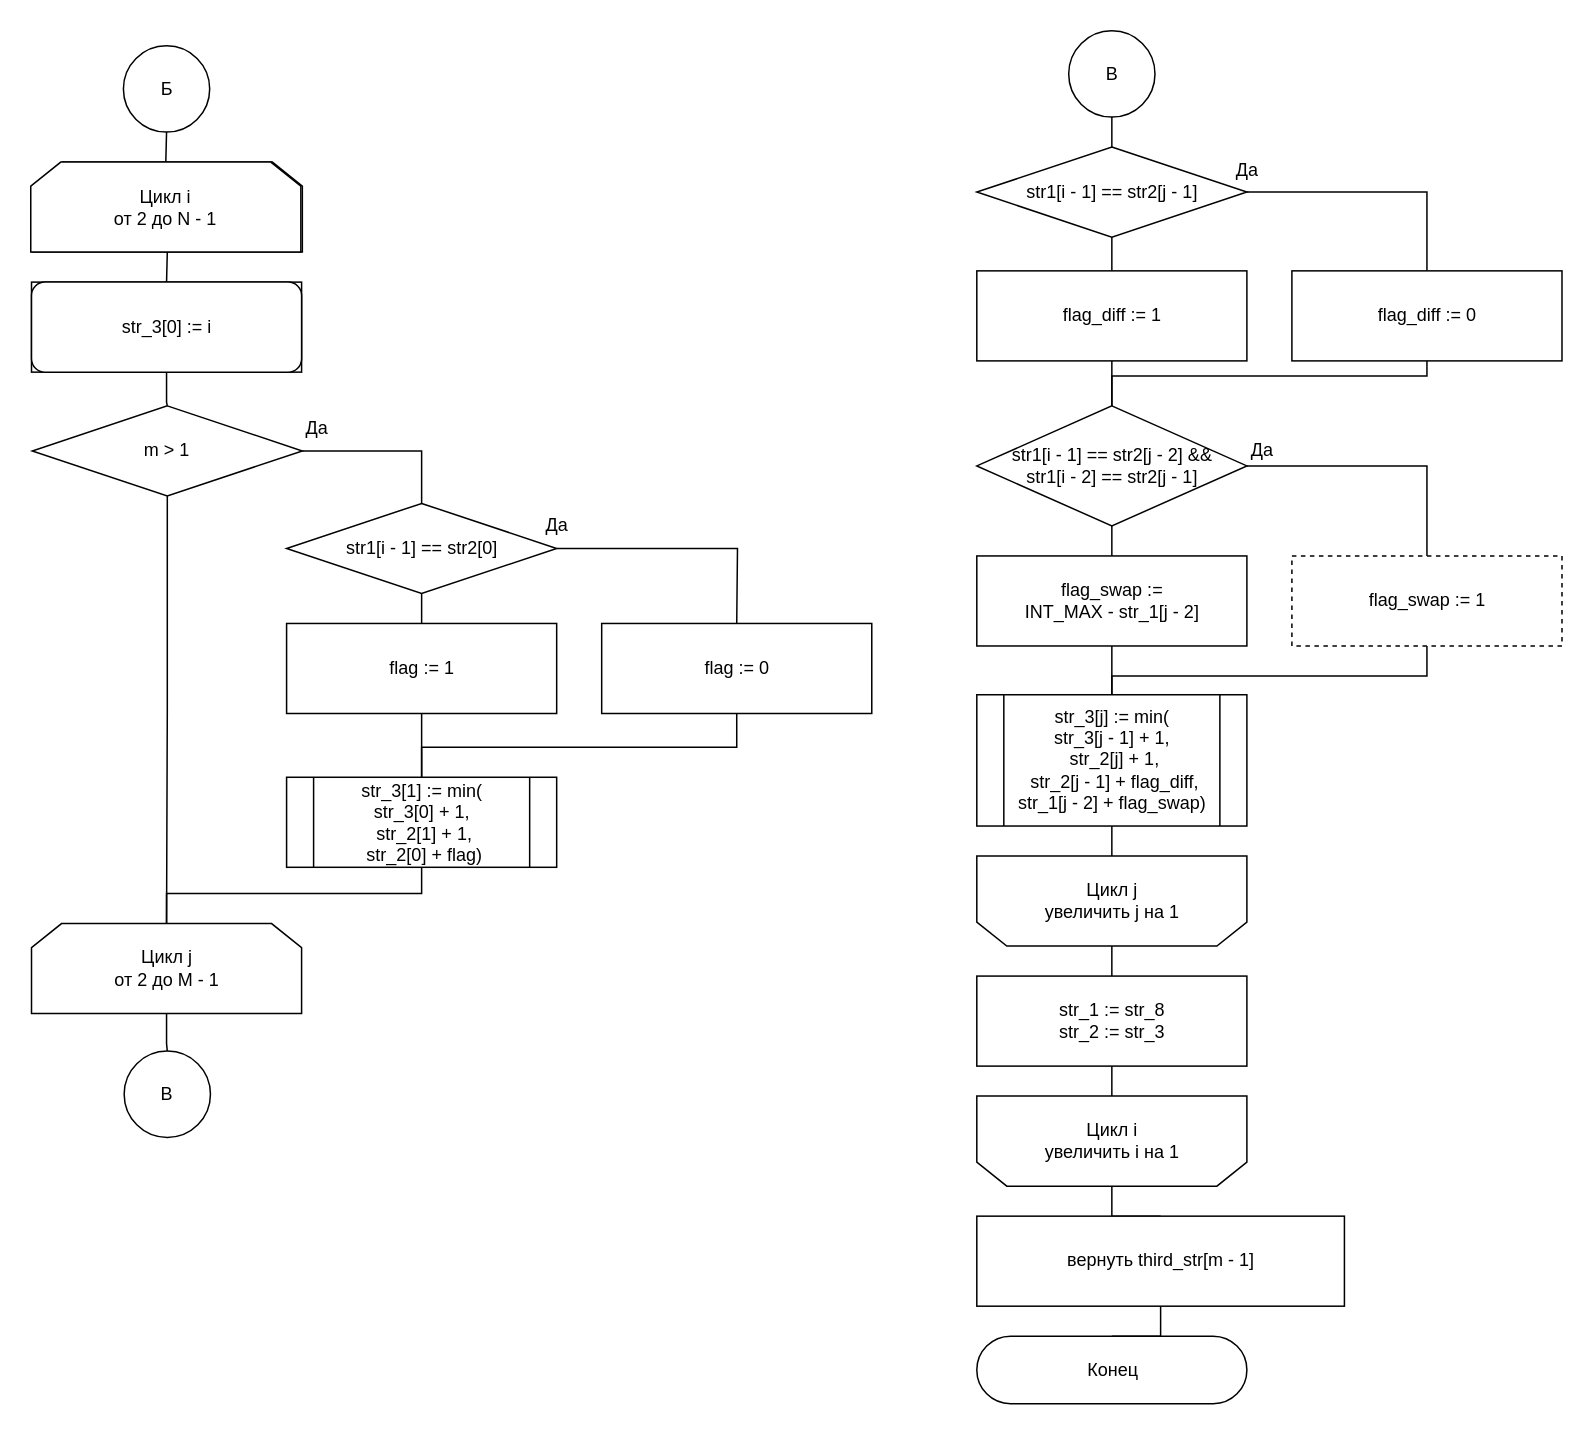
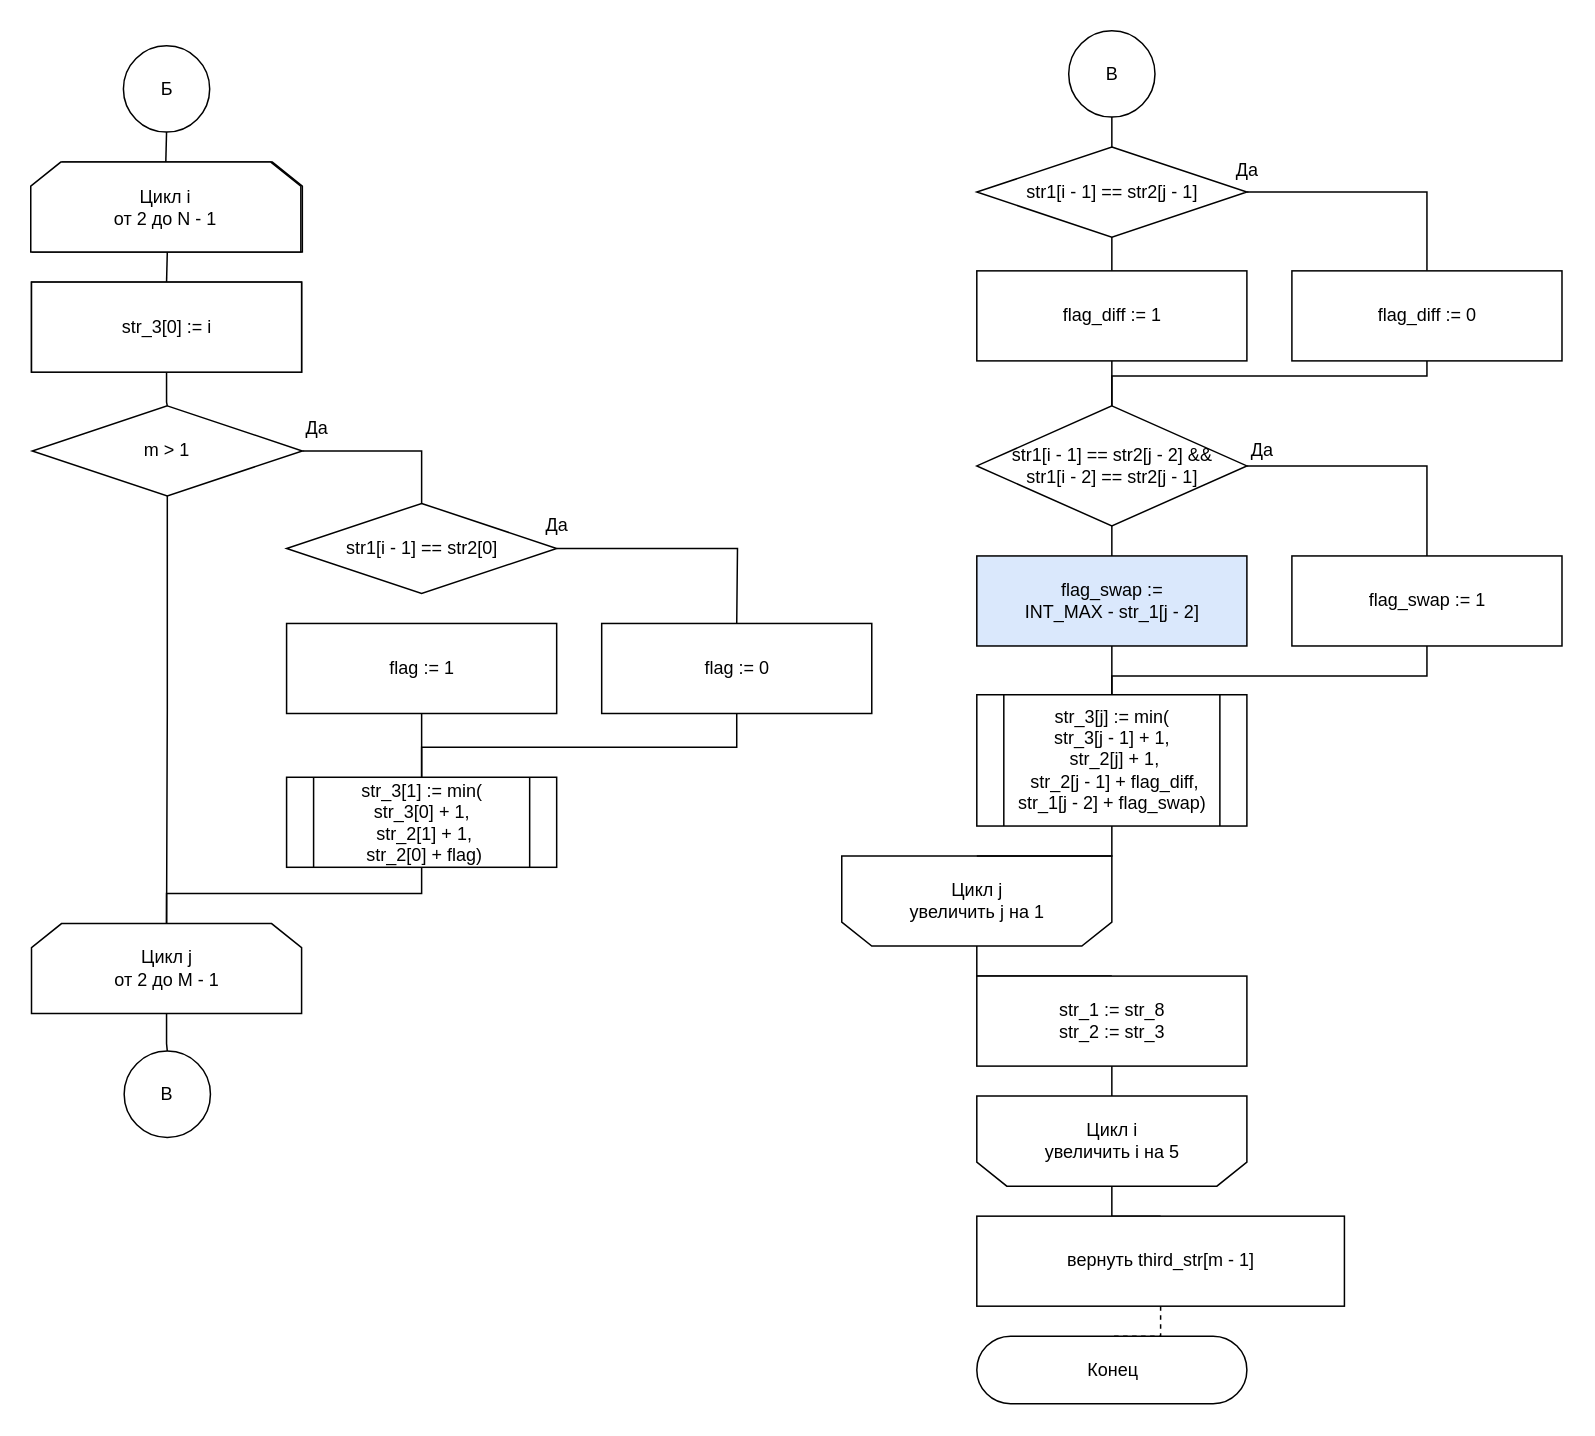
(167, 327) -> (167, 327)
(1112, 601) -> (1112, 601)
(1427, 601) -> (1427, 601)
(422, 608) -> none
(1112, 901) -> (977, 901)
(1112, 1141) -> (1112, 1141)
(1160, 1321) -> (1160, 1321)
